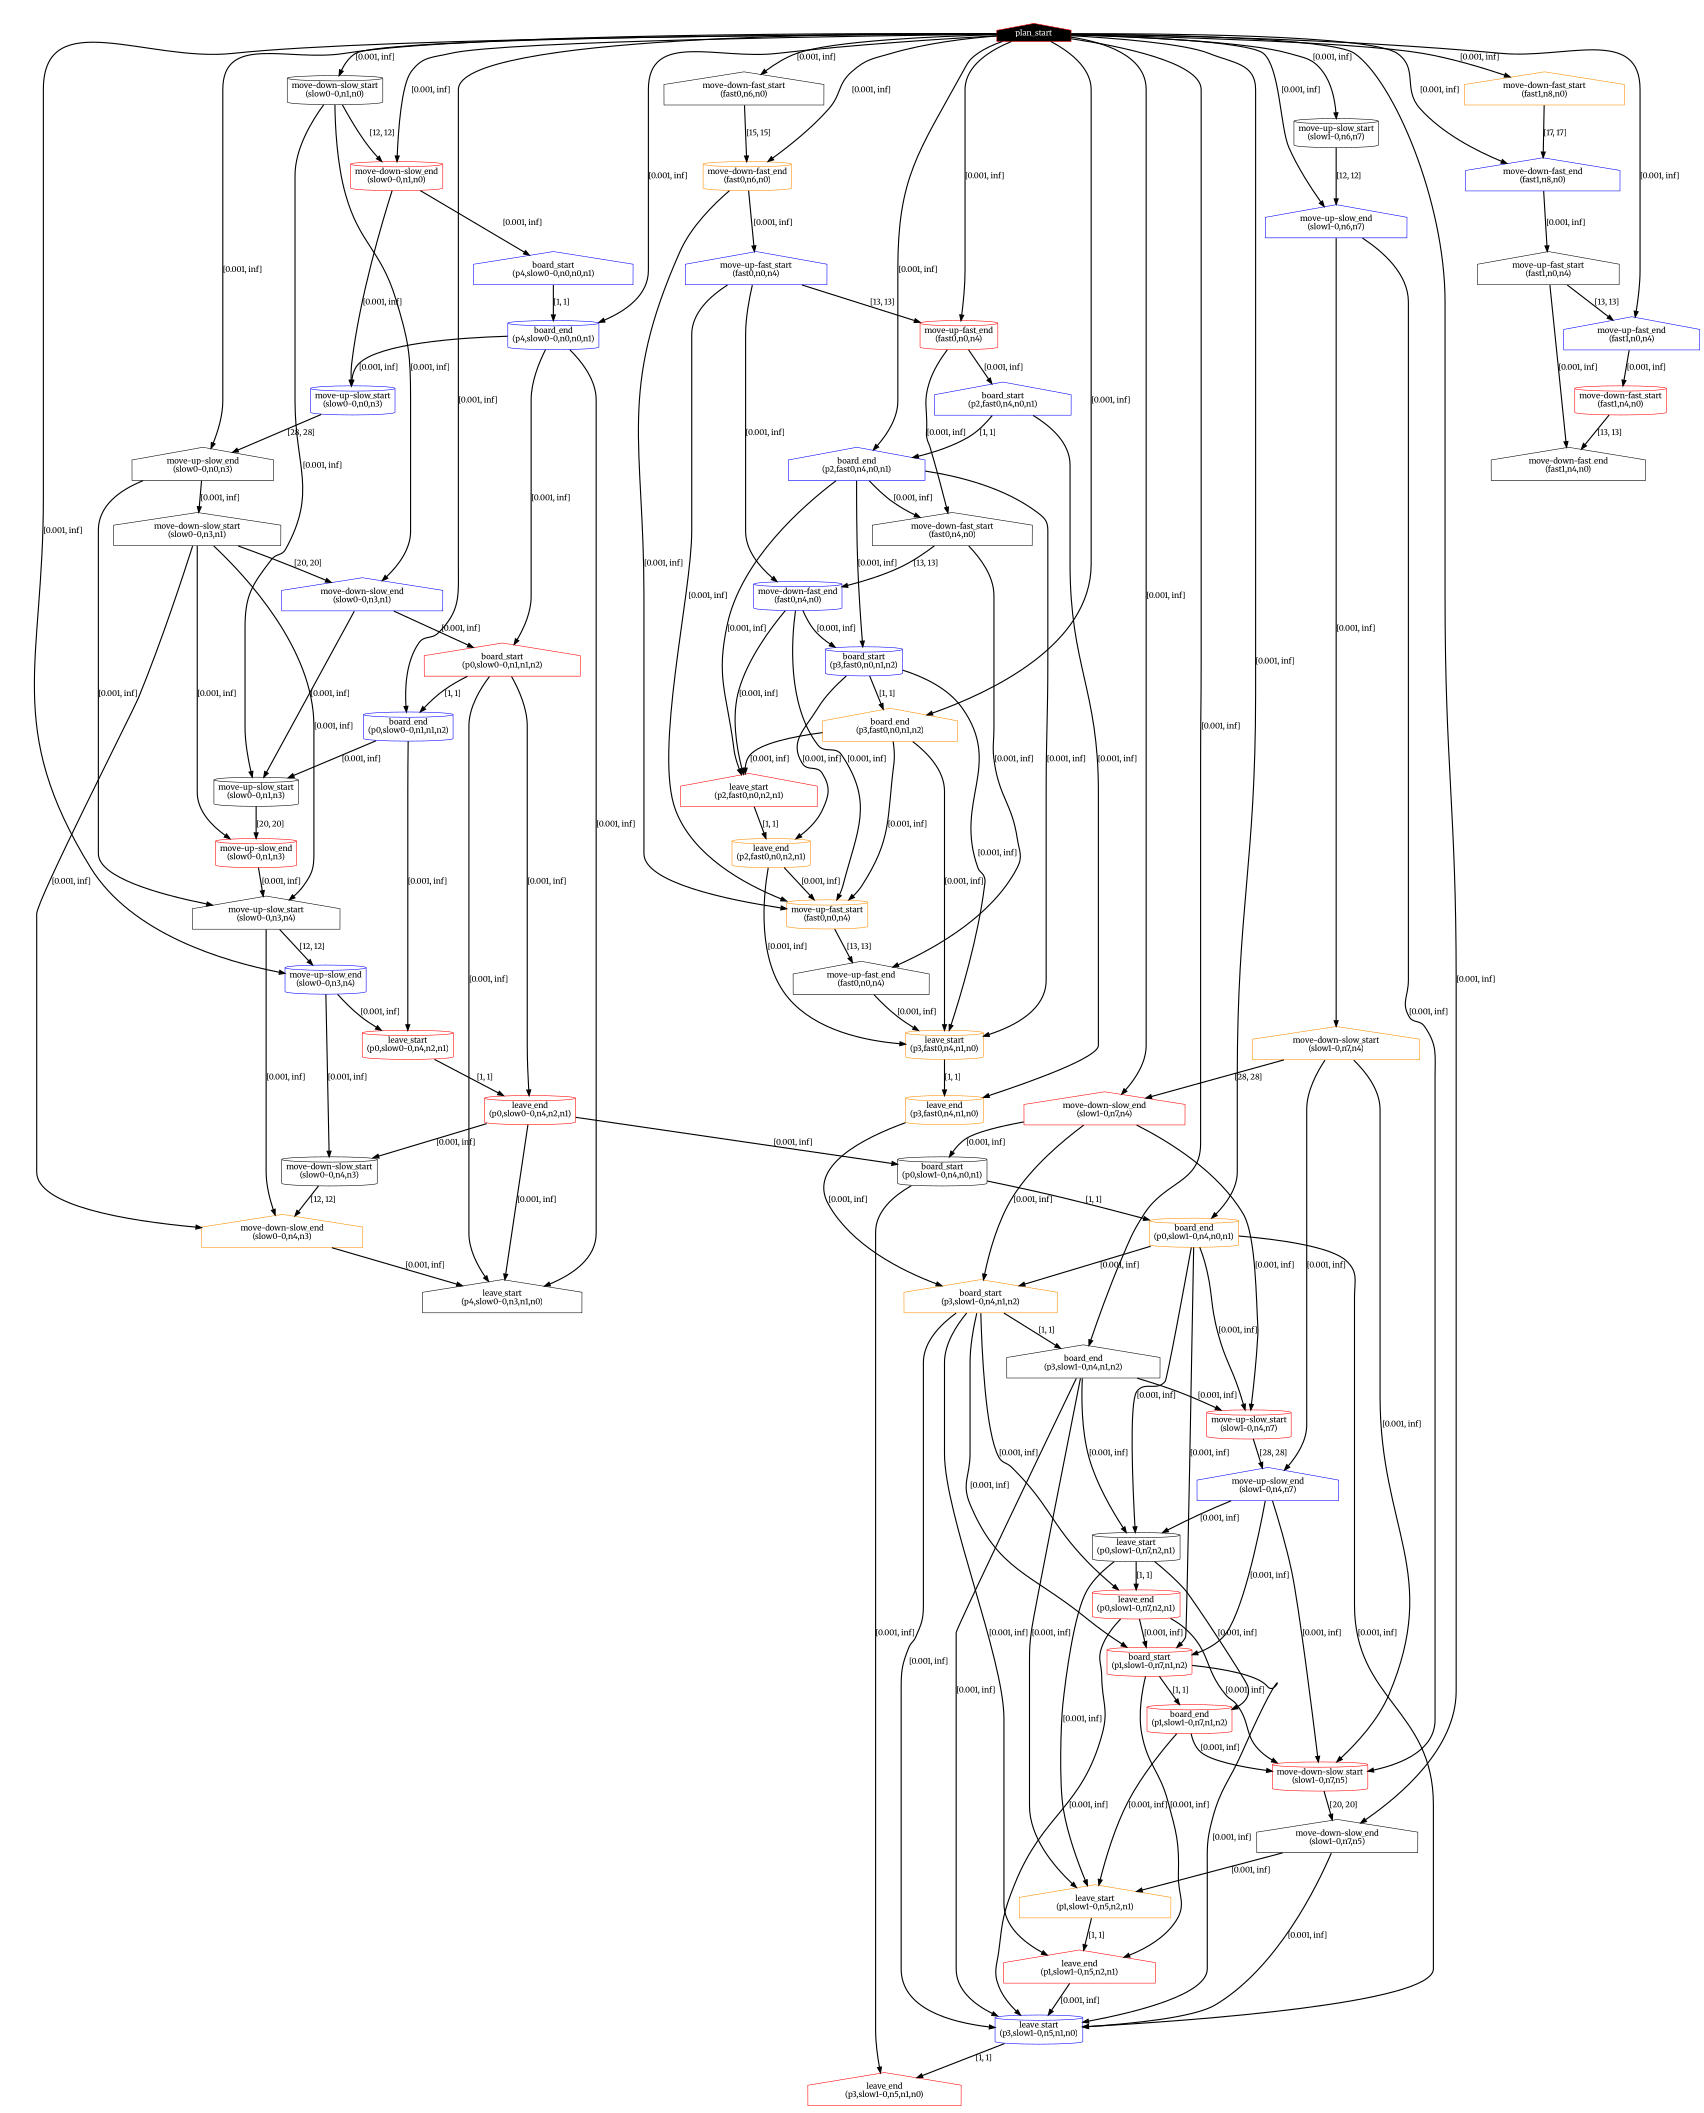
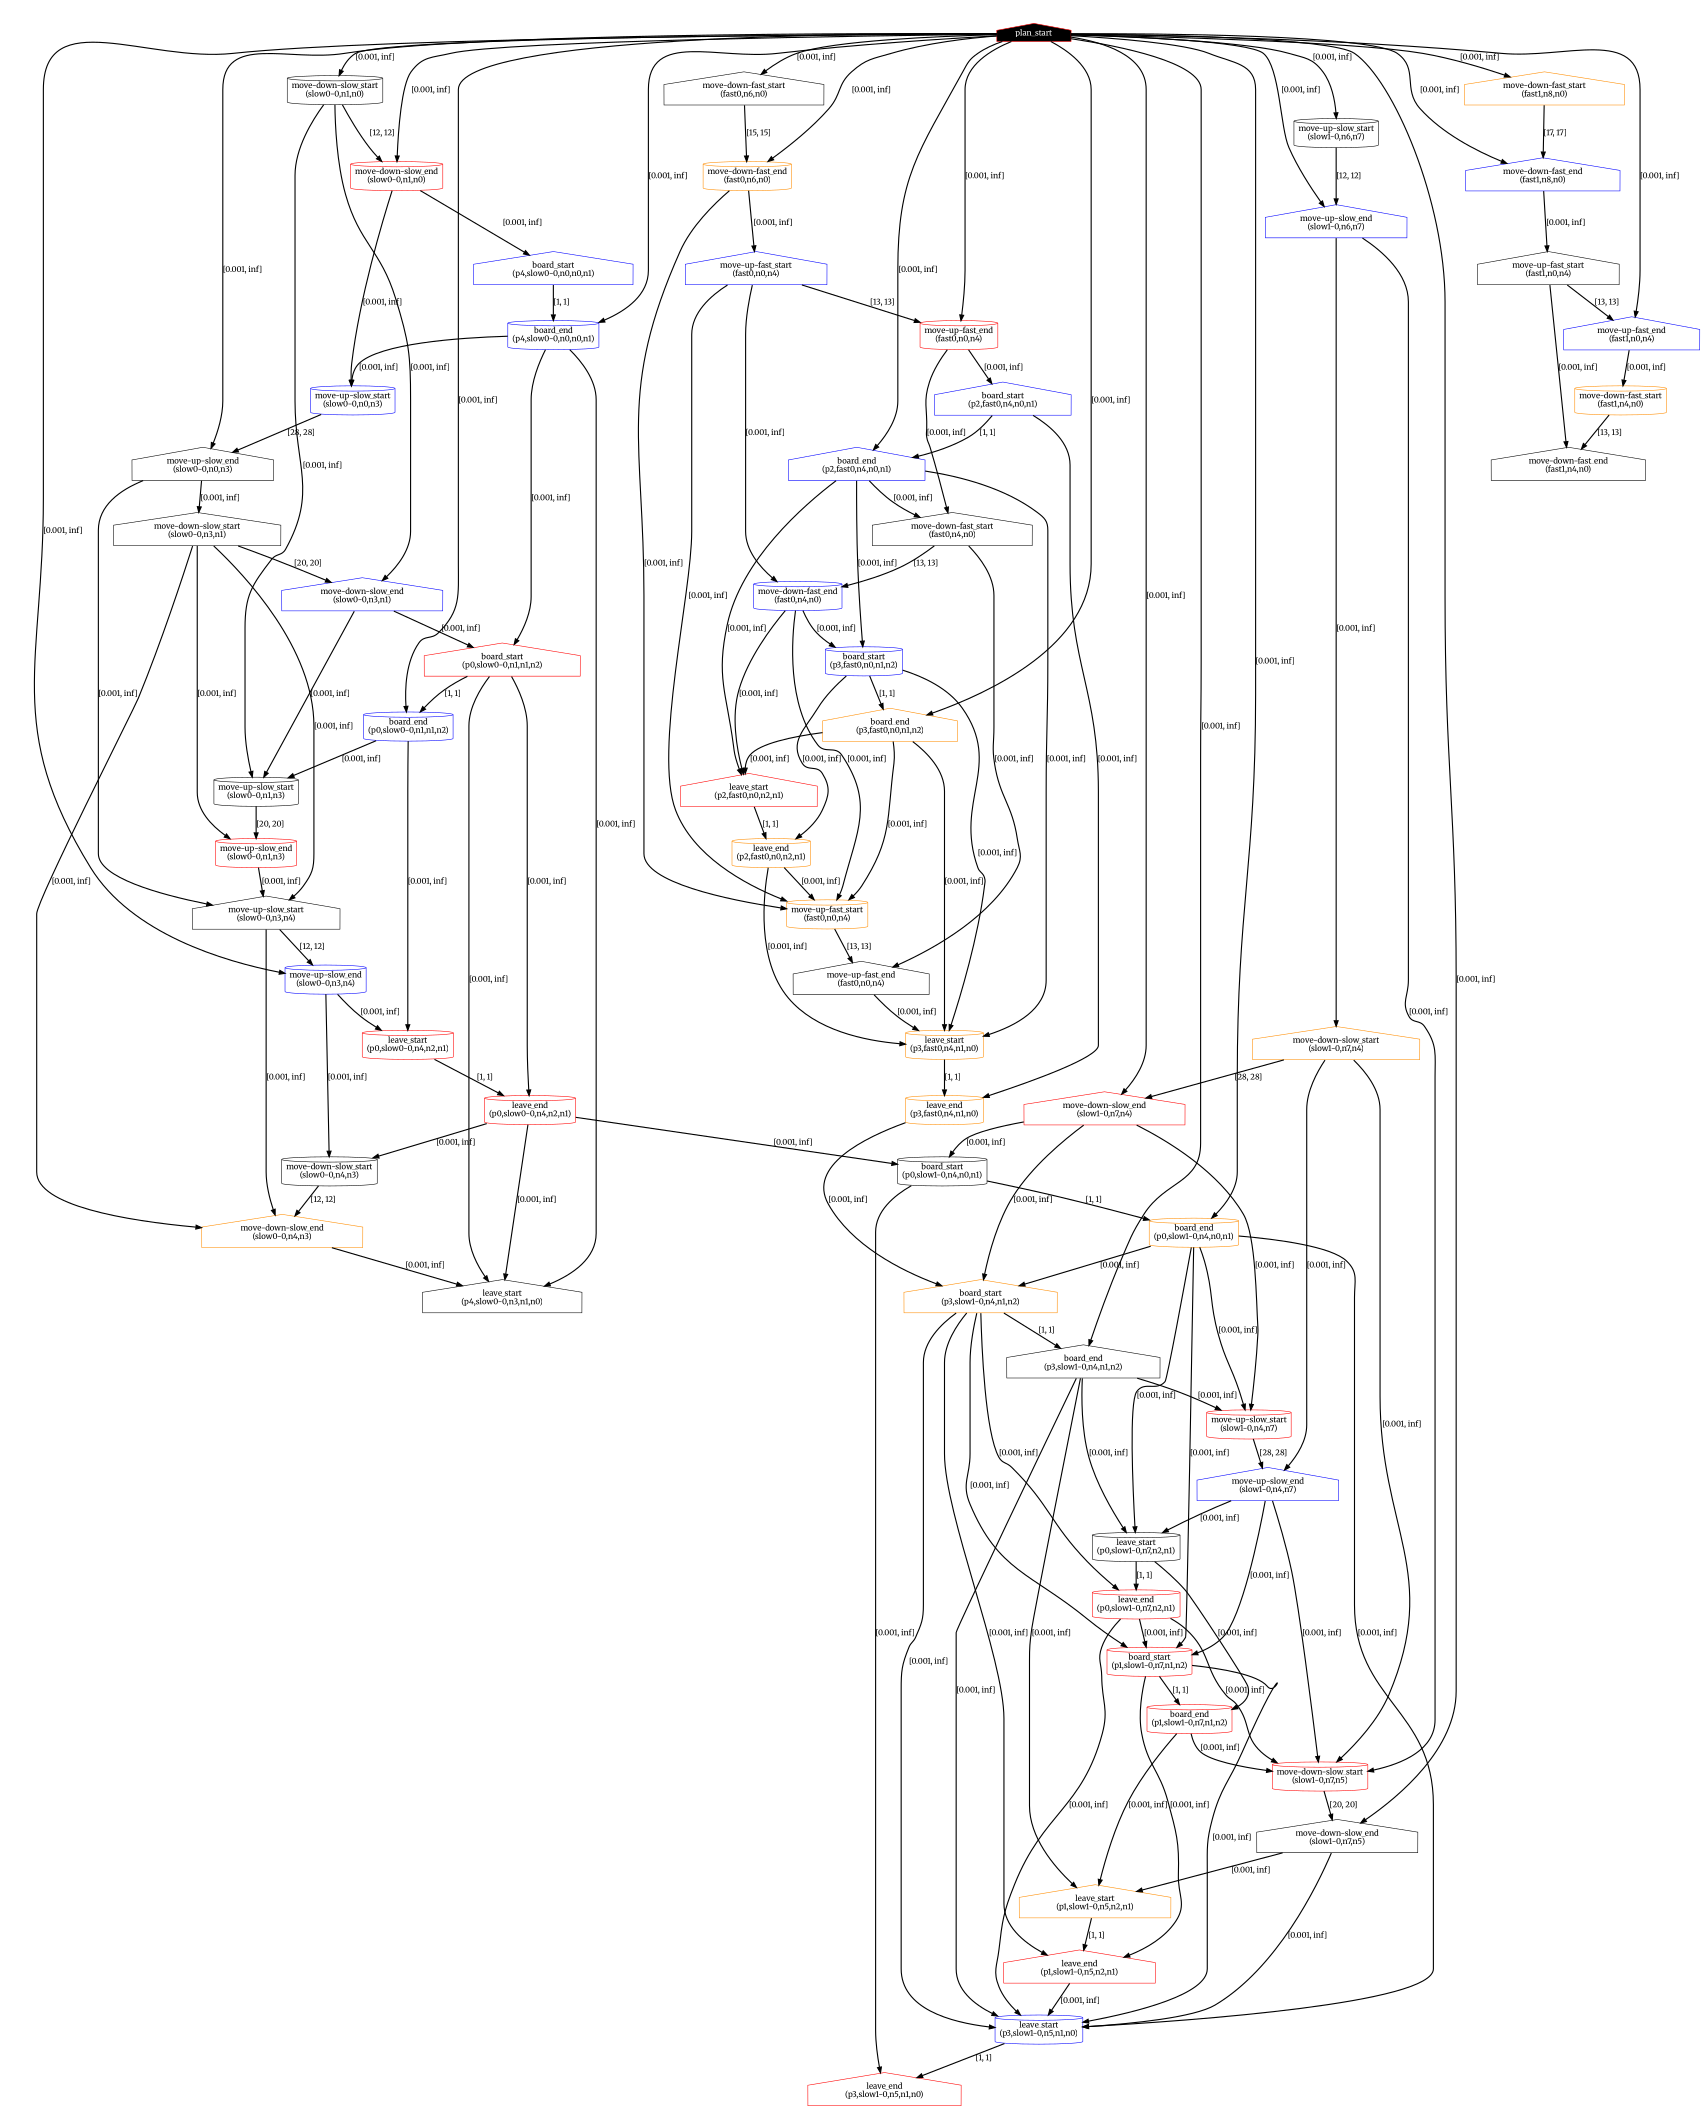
(1621, 400) -> (1621, 400)
(1062, 1716) -> none
